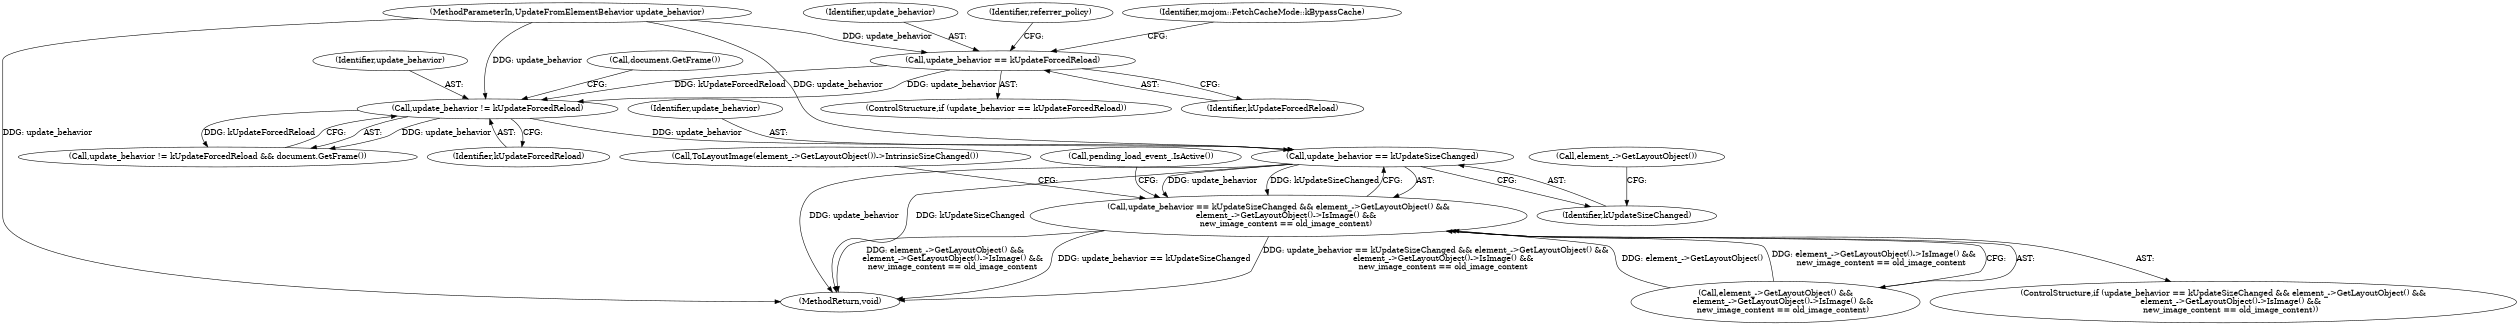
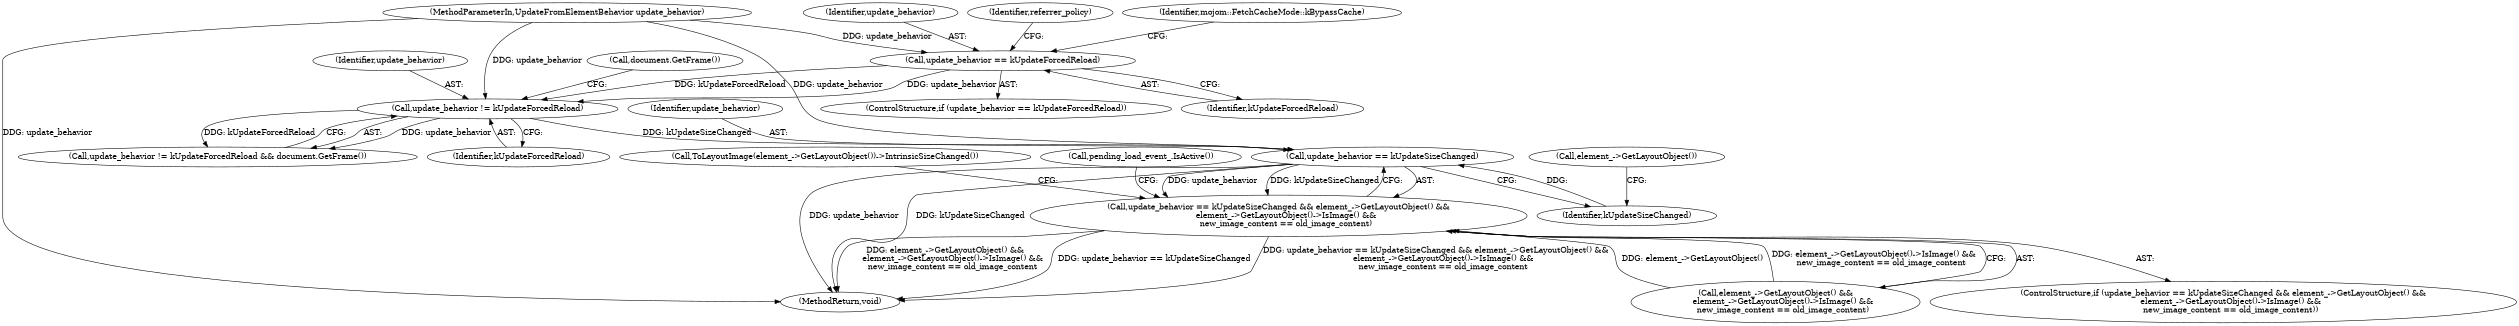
(697, 133) -> (697, 133)
(1558, 181) -> (1558, 181)
